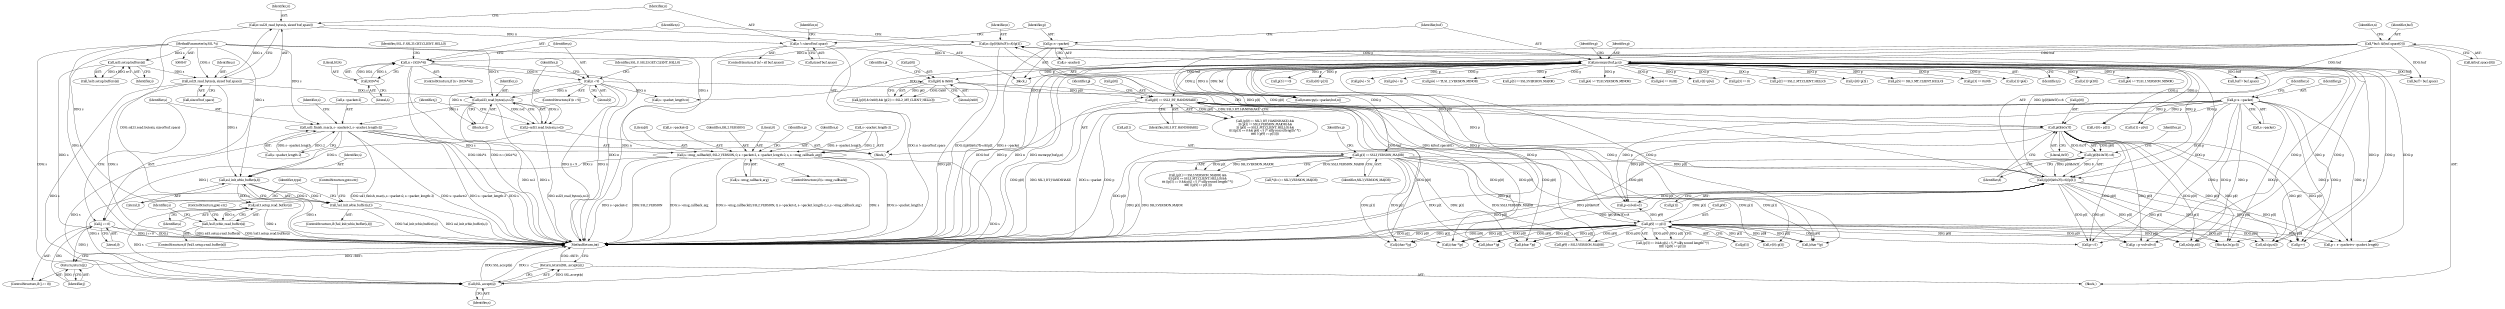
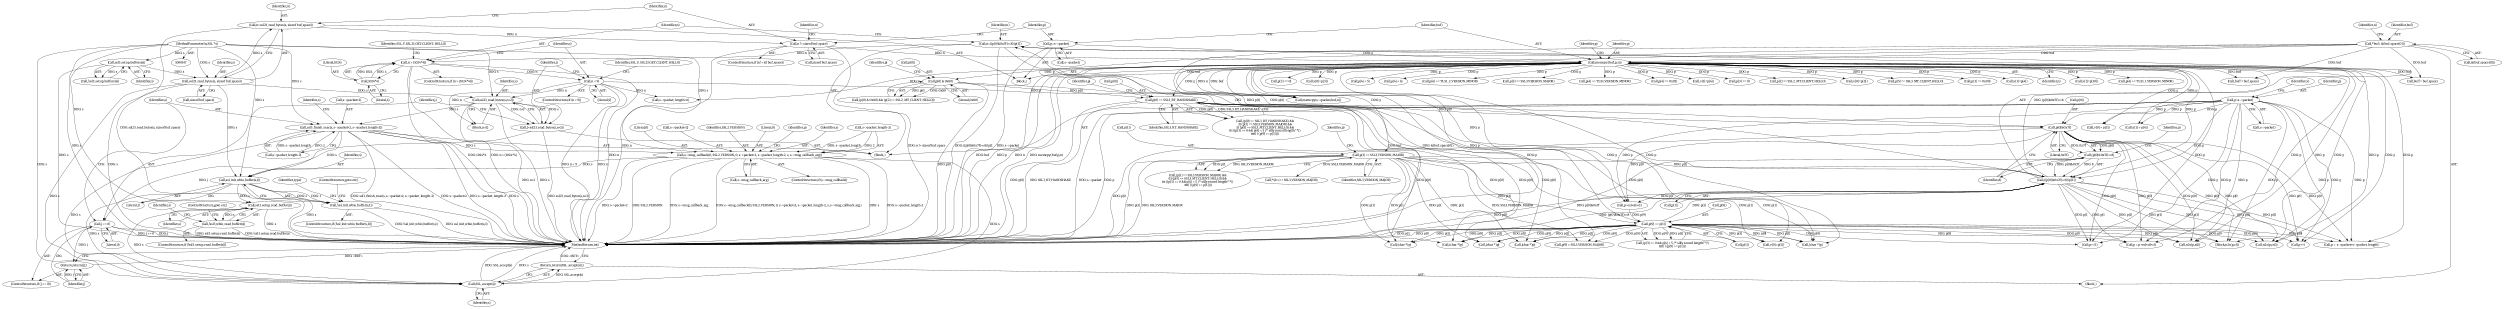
(125, 72) -> (125, 72)
(542, 128) -> (542, 128)
(239, 200) -> (189, 199)
(1648, 214) -> (1632, 216)
